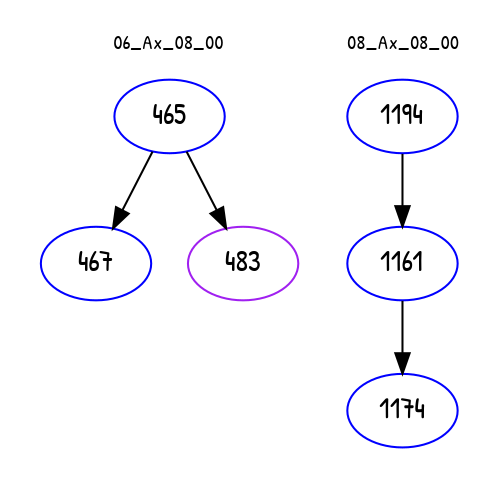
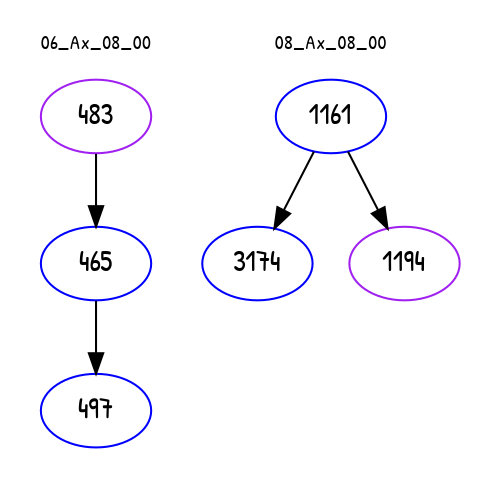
(402, 116) -> (405, 264)
(402, 180) -> (363, 181)
(202, 181) -> (96, 180)
(96, 264) -> (96, 411)
(402, 411) -> (257, 264)
